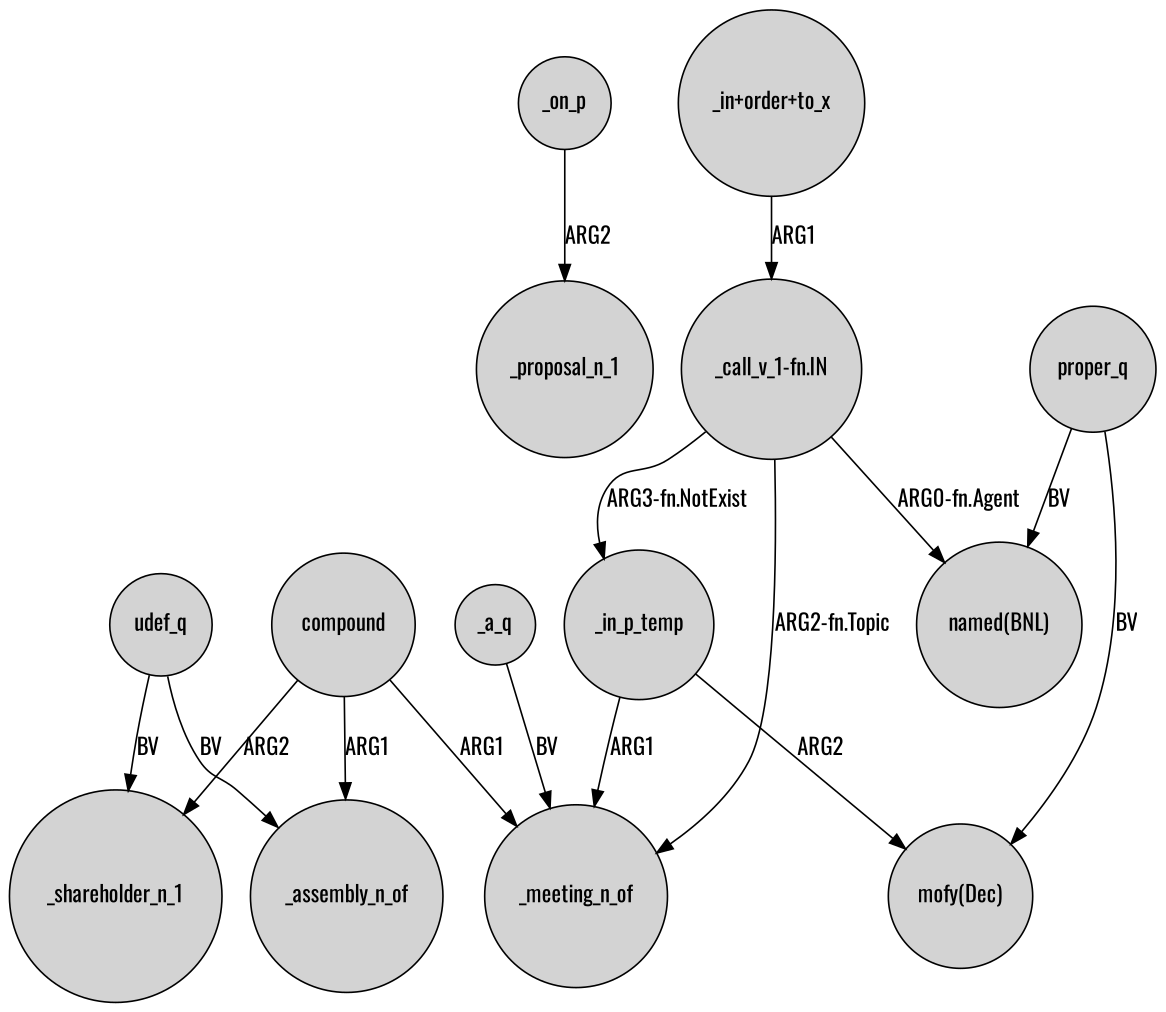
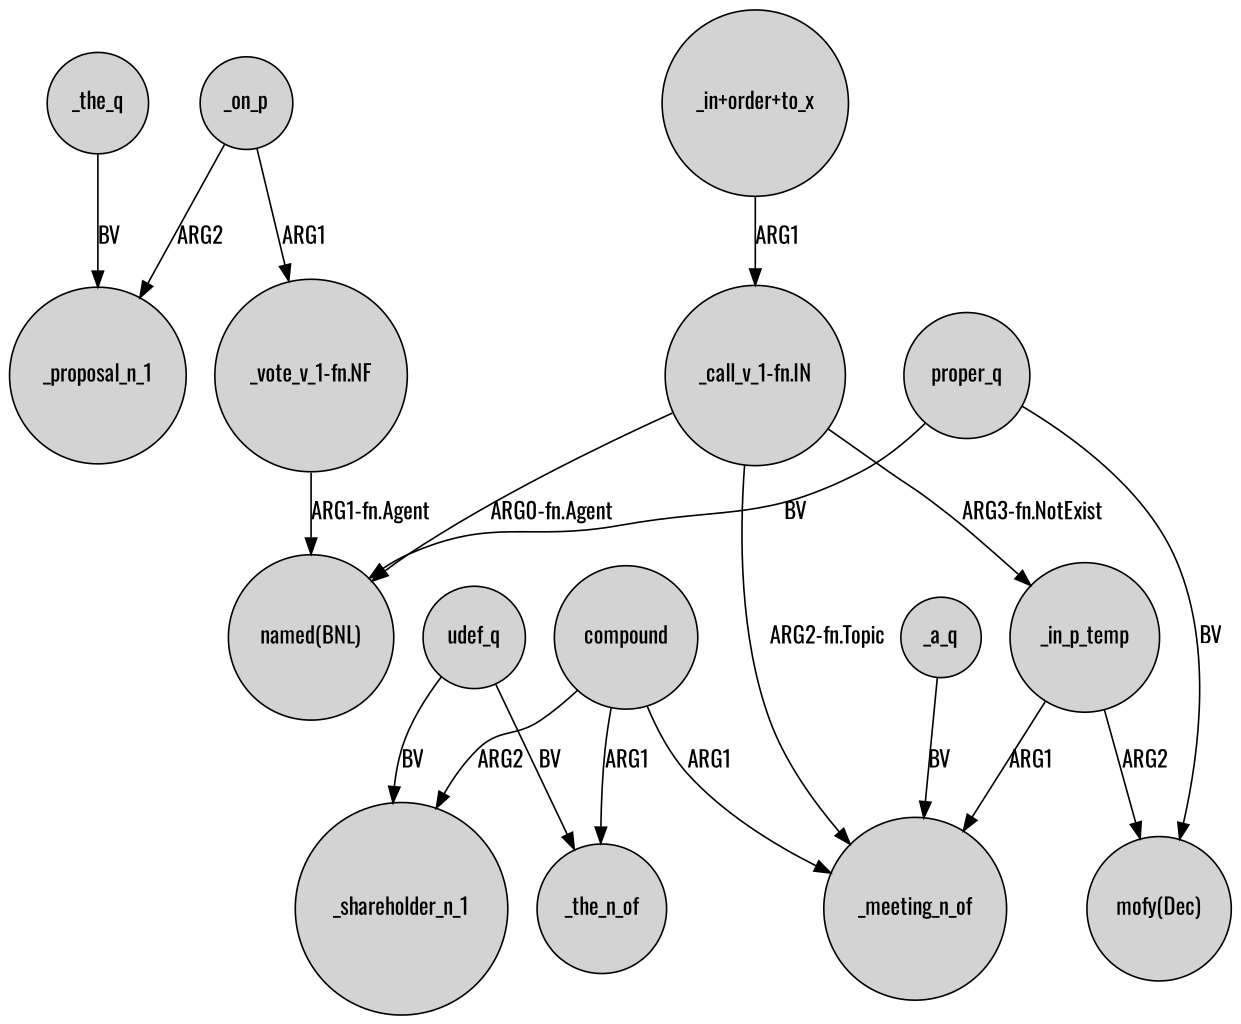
none -> (98, 103)
none -> (311, 376)
(347, 896) -> (602, 909)
